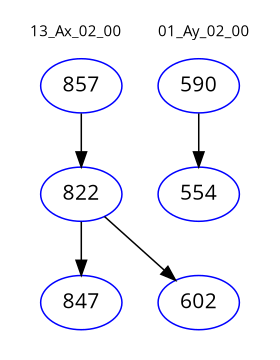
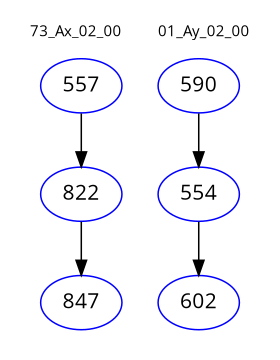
(76, 32) -> (76, 32)
(81, 86) -> (81, 86)
(124, 234) -> (199, 241)
